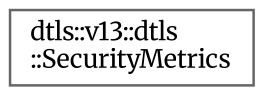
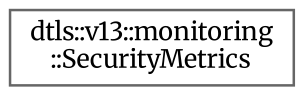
(132, 48) -> (152, 48)
